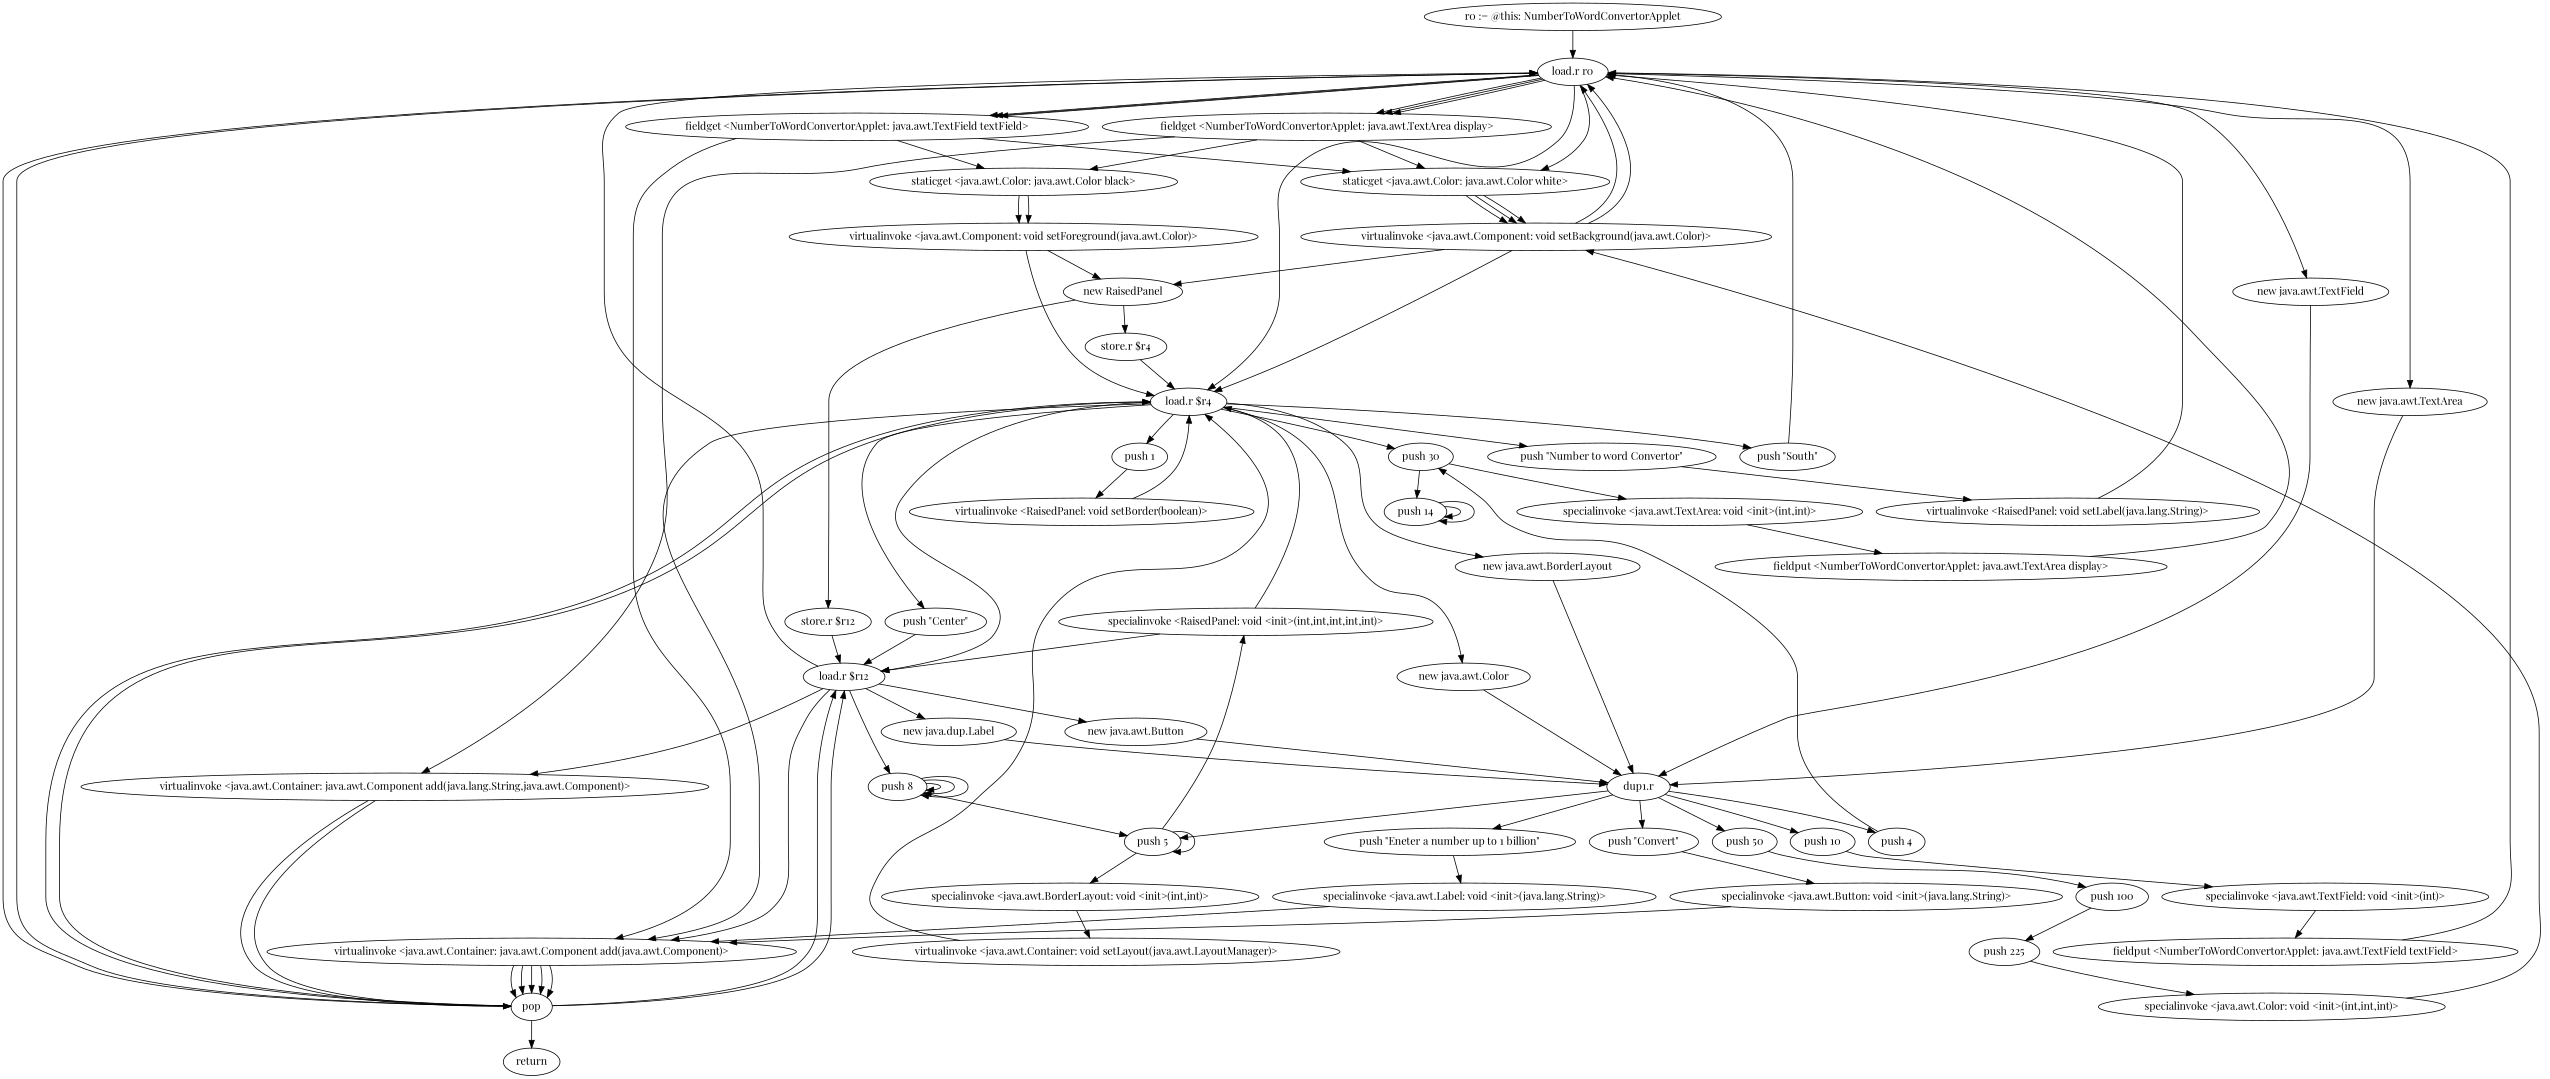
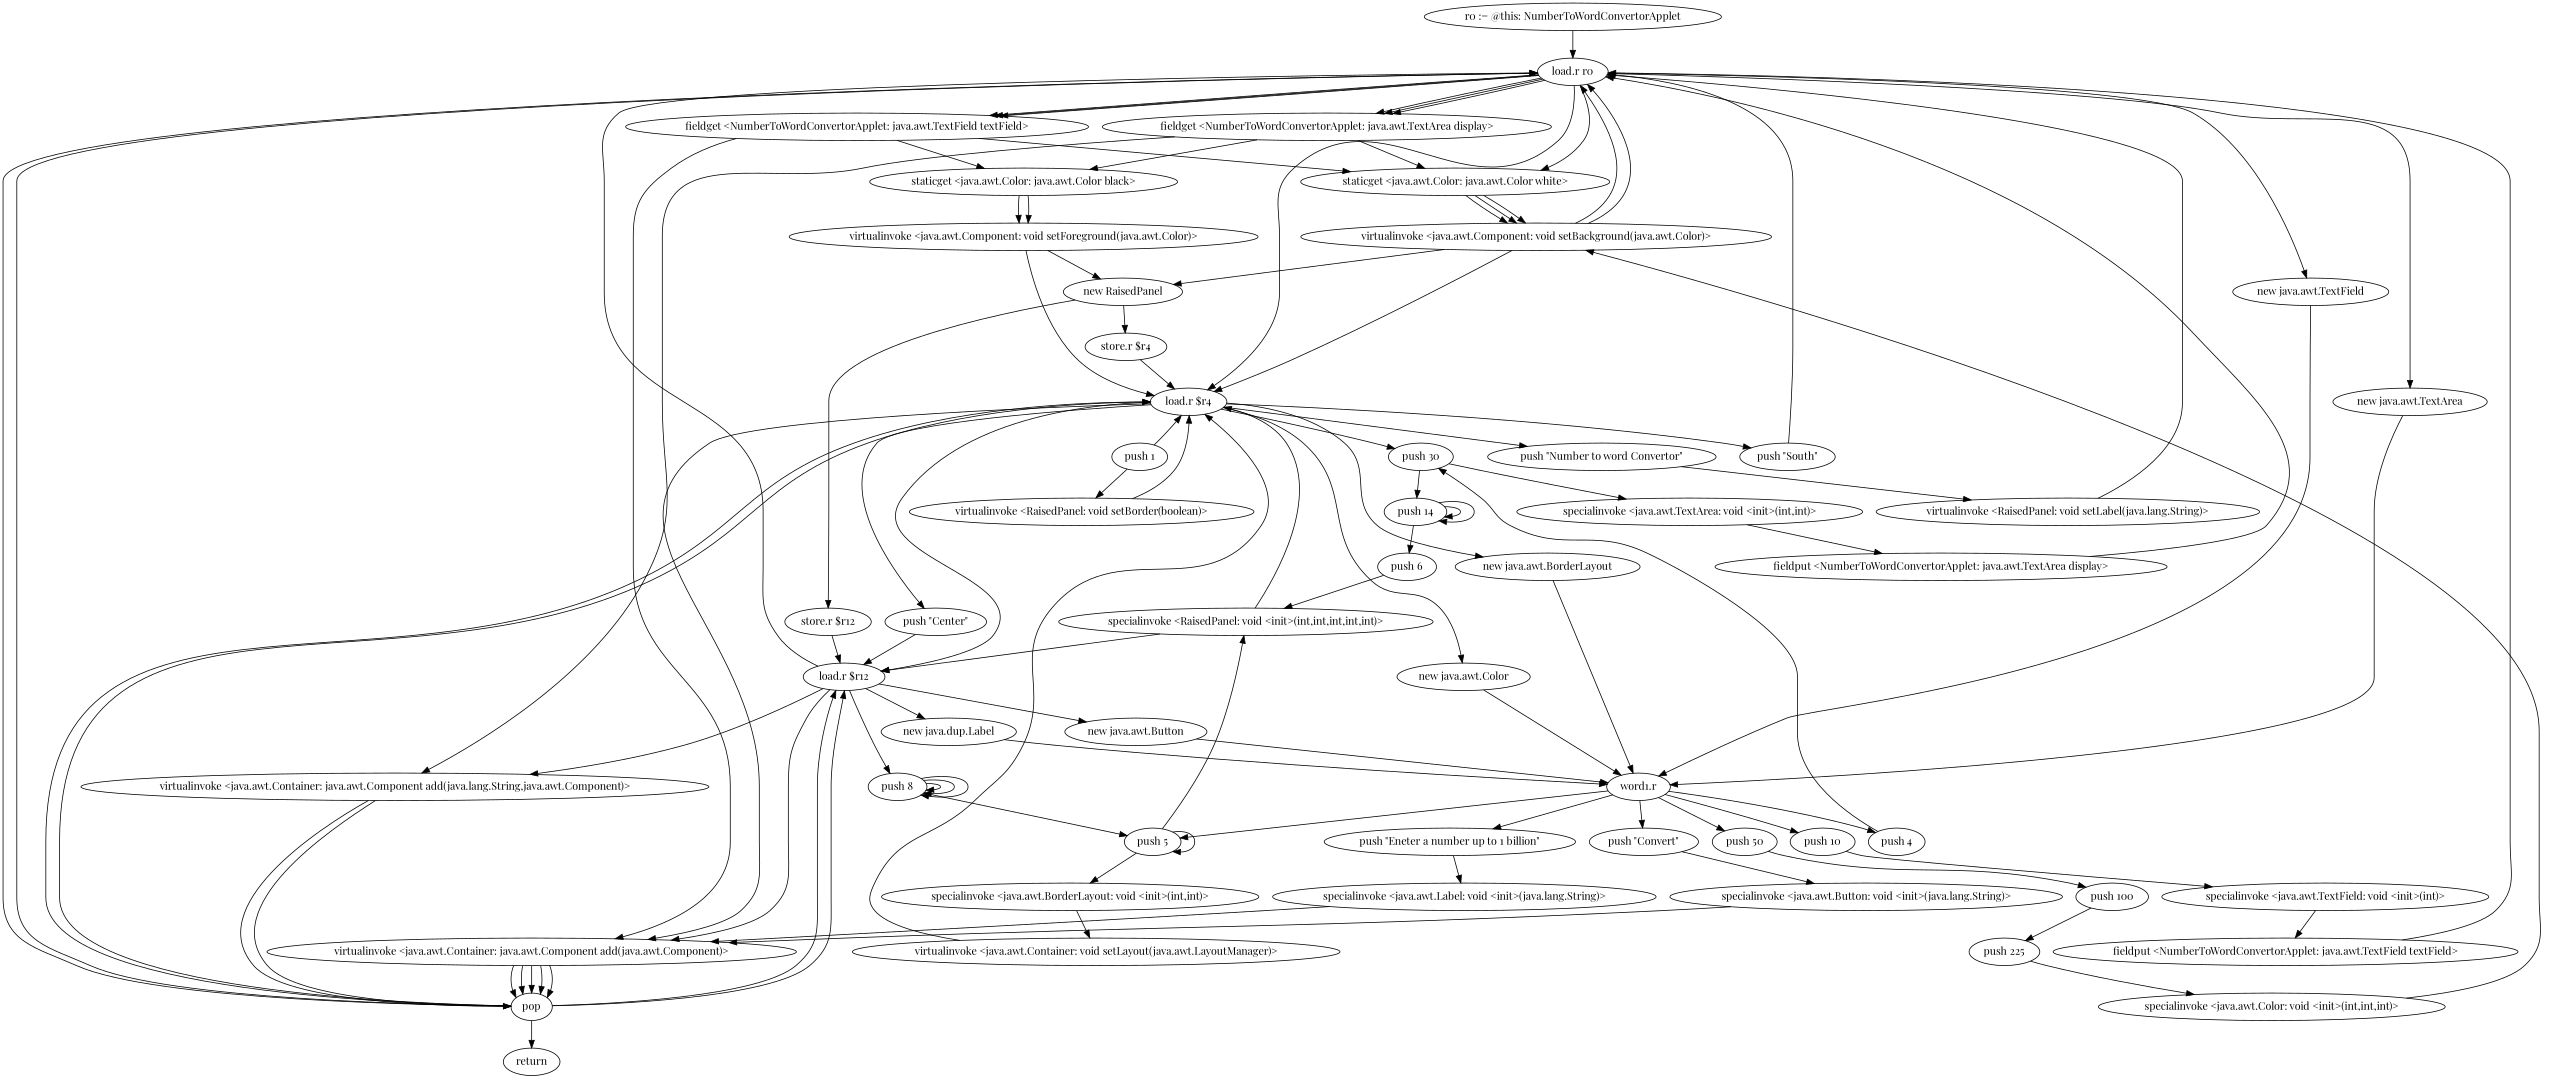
(1162, 426) -> (1165, 434)
none -> (1407, 567)
(1639, 787) -> (1639, 787)
